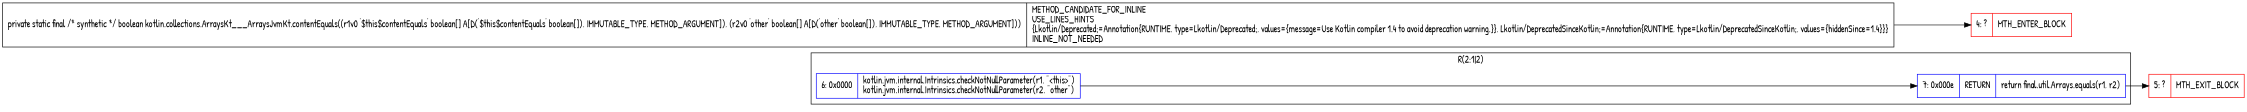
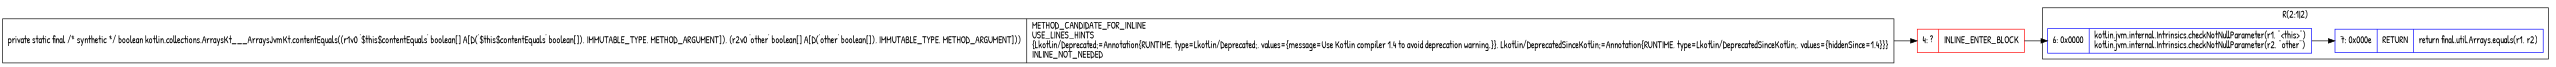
(2032, 25) -> (1982, 41)
none -> (2033, 41)
(2197, 86) -> none
